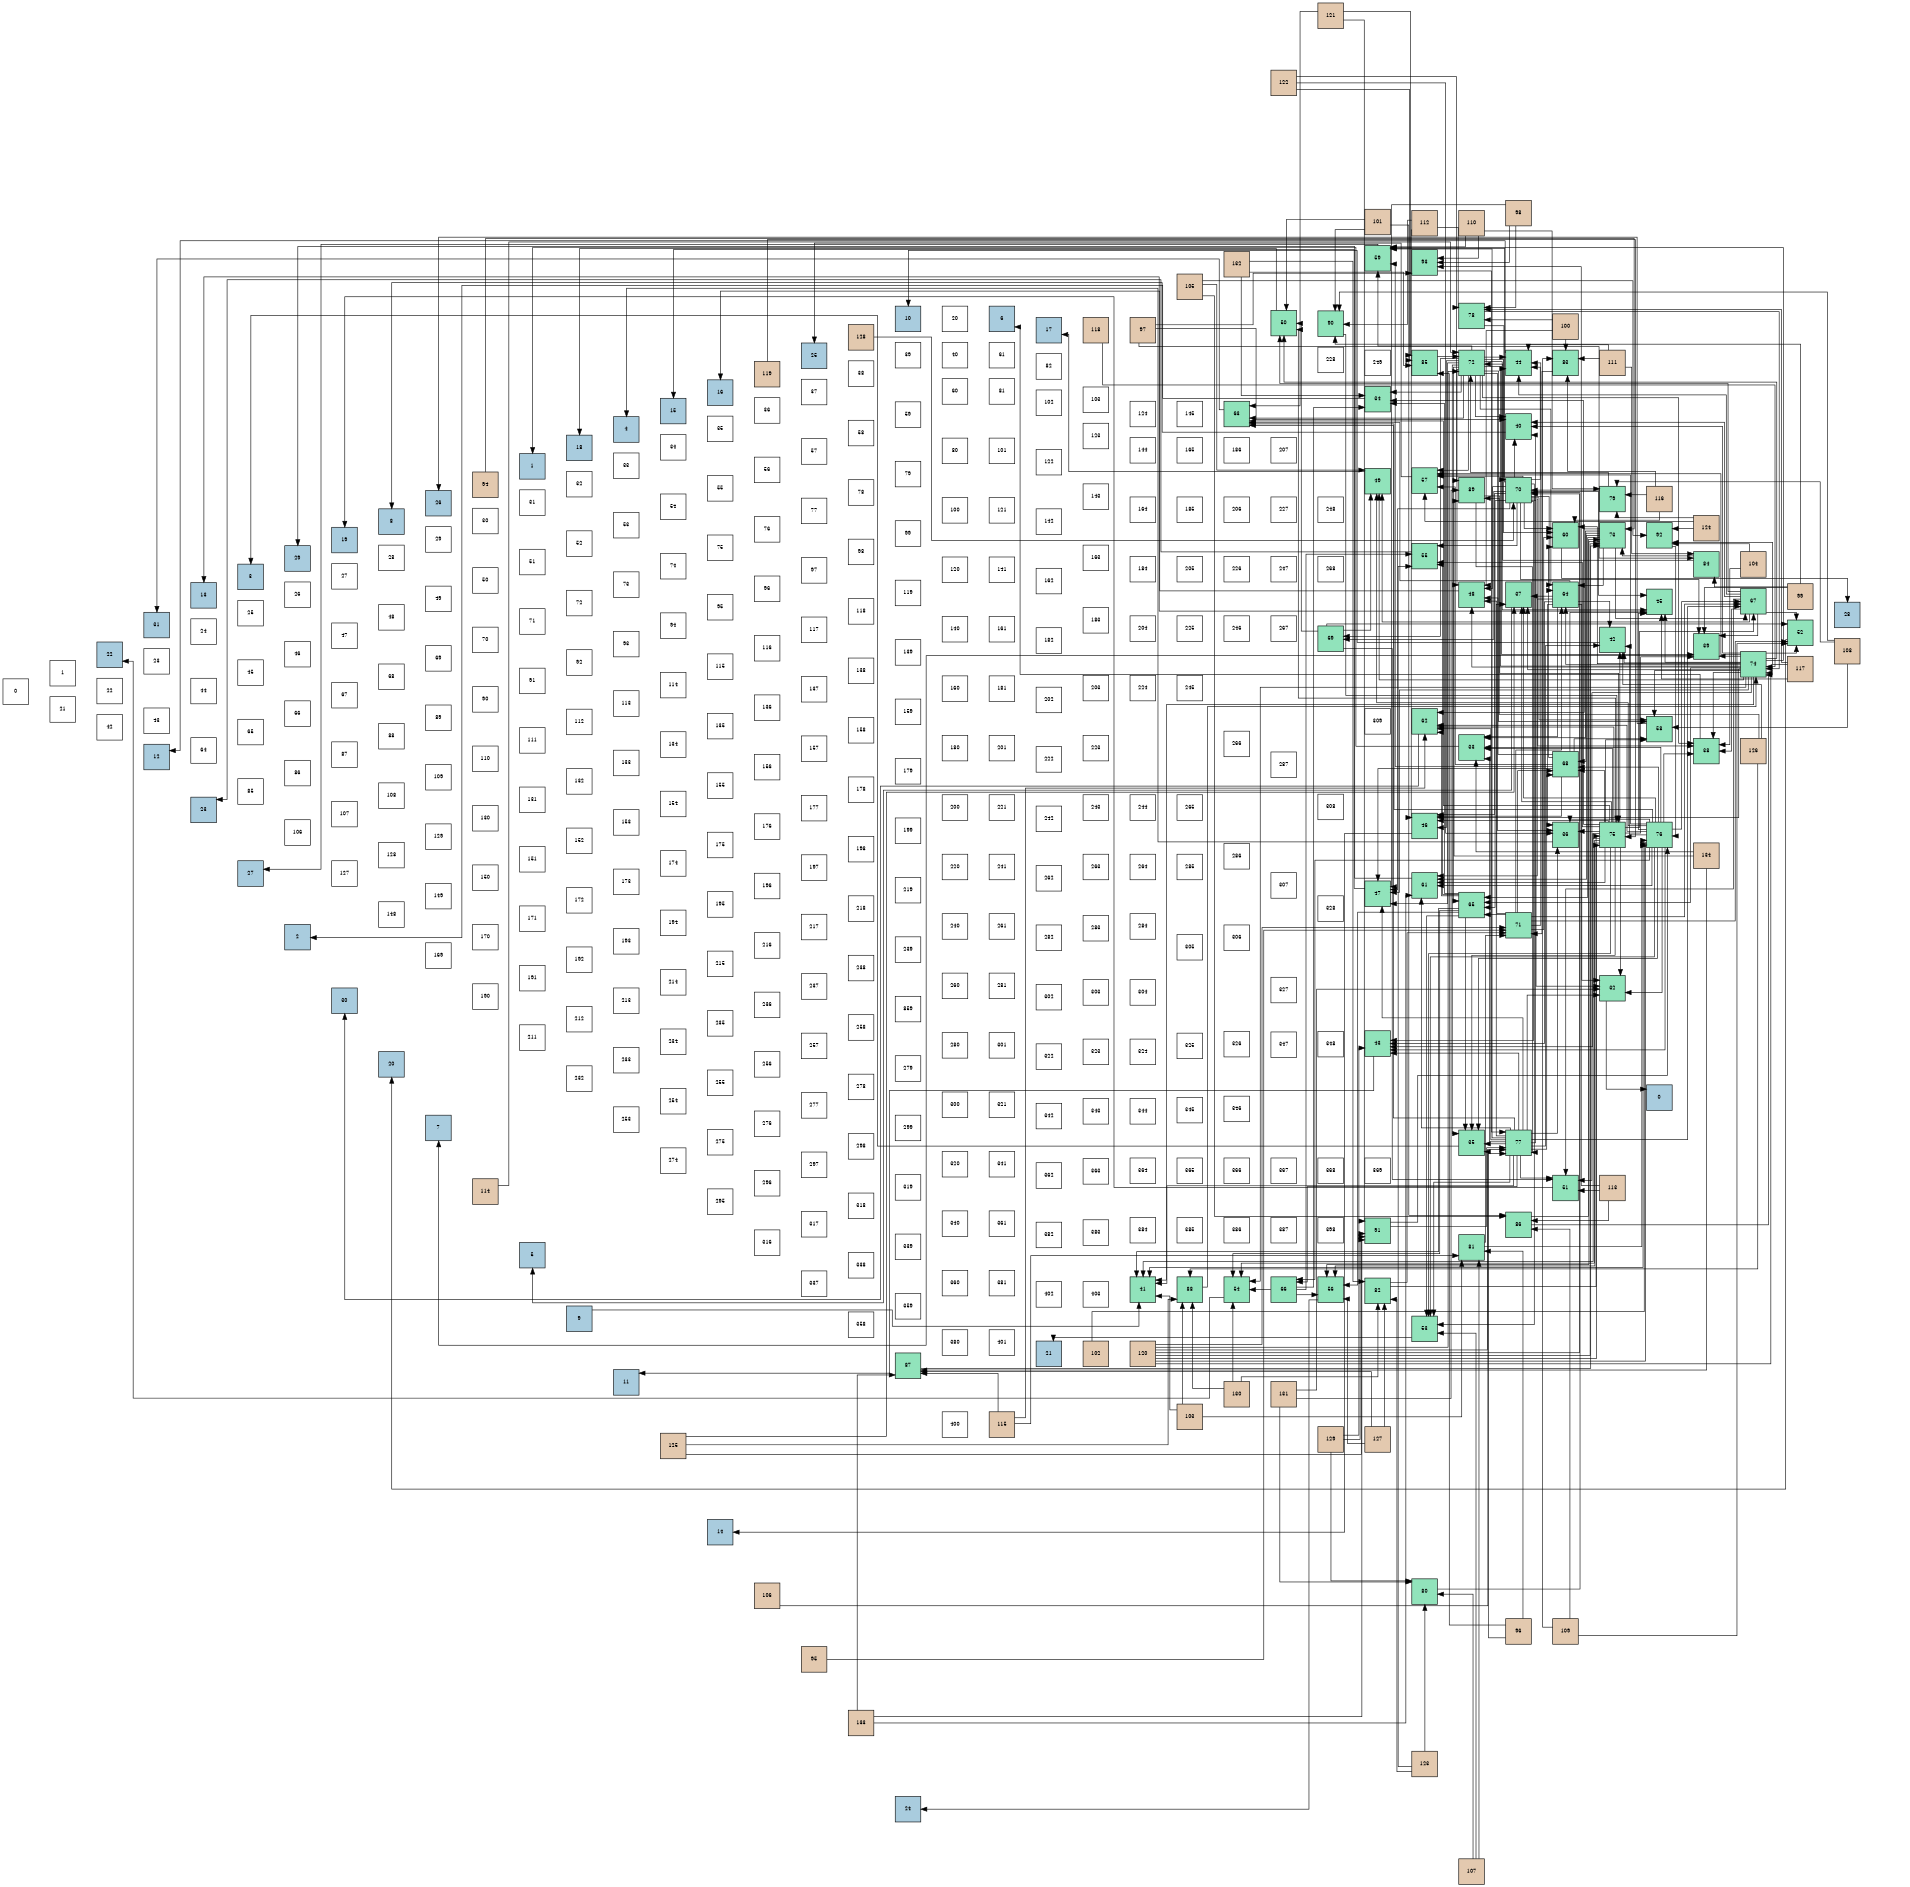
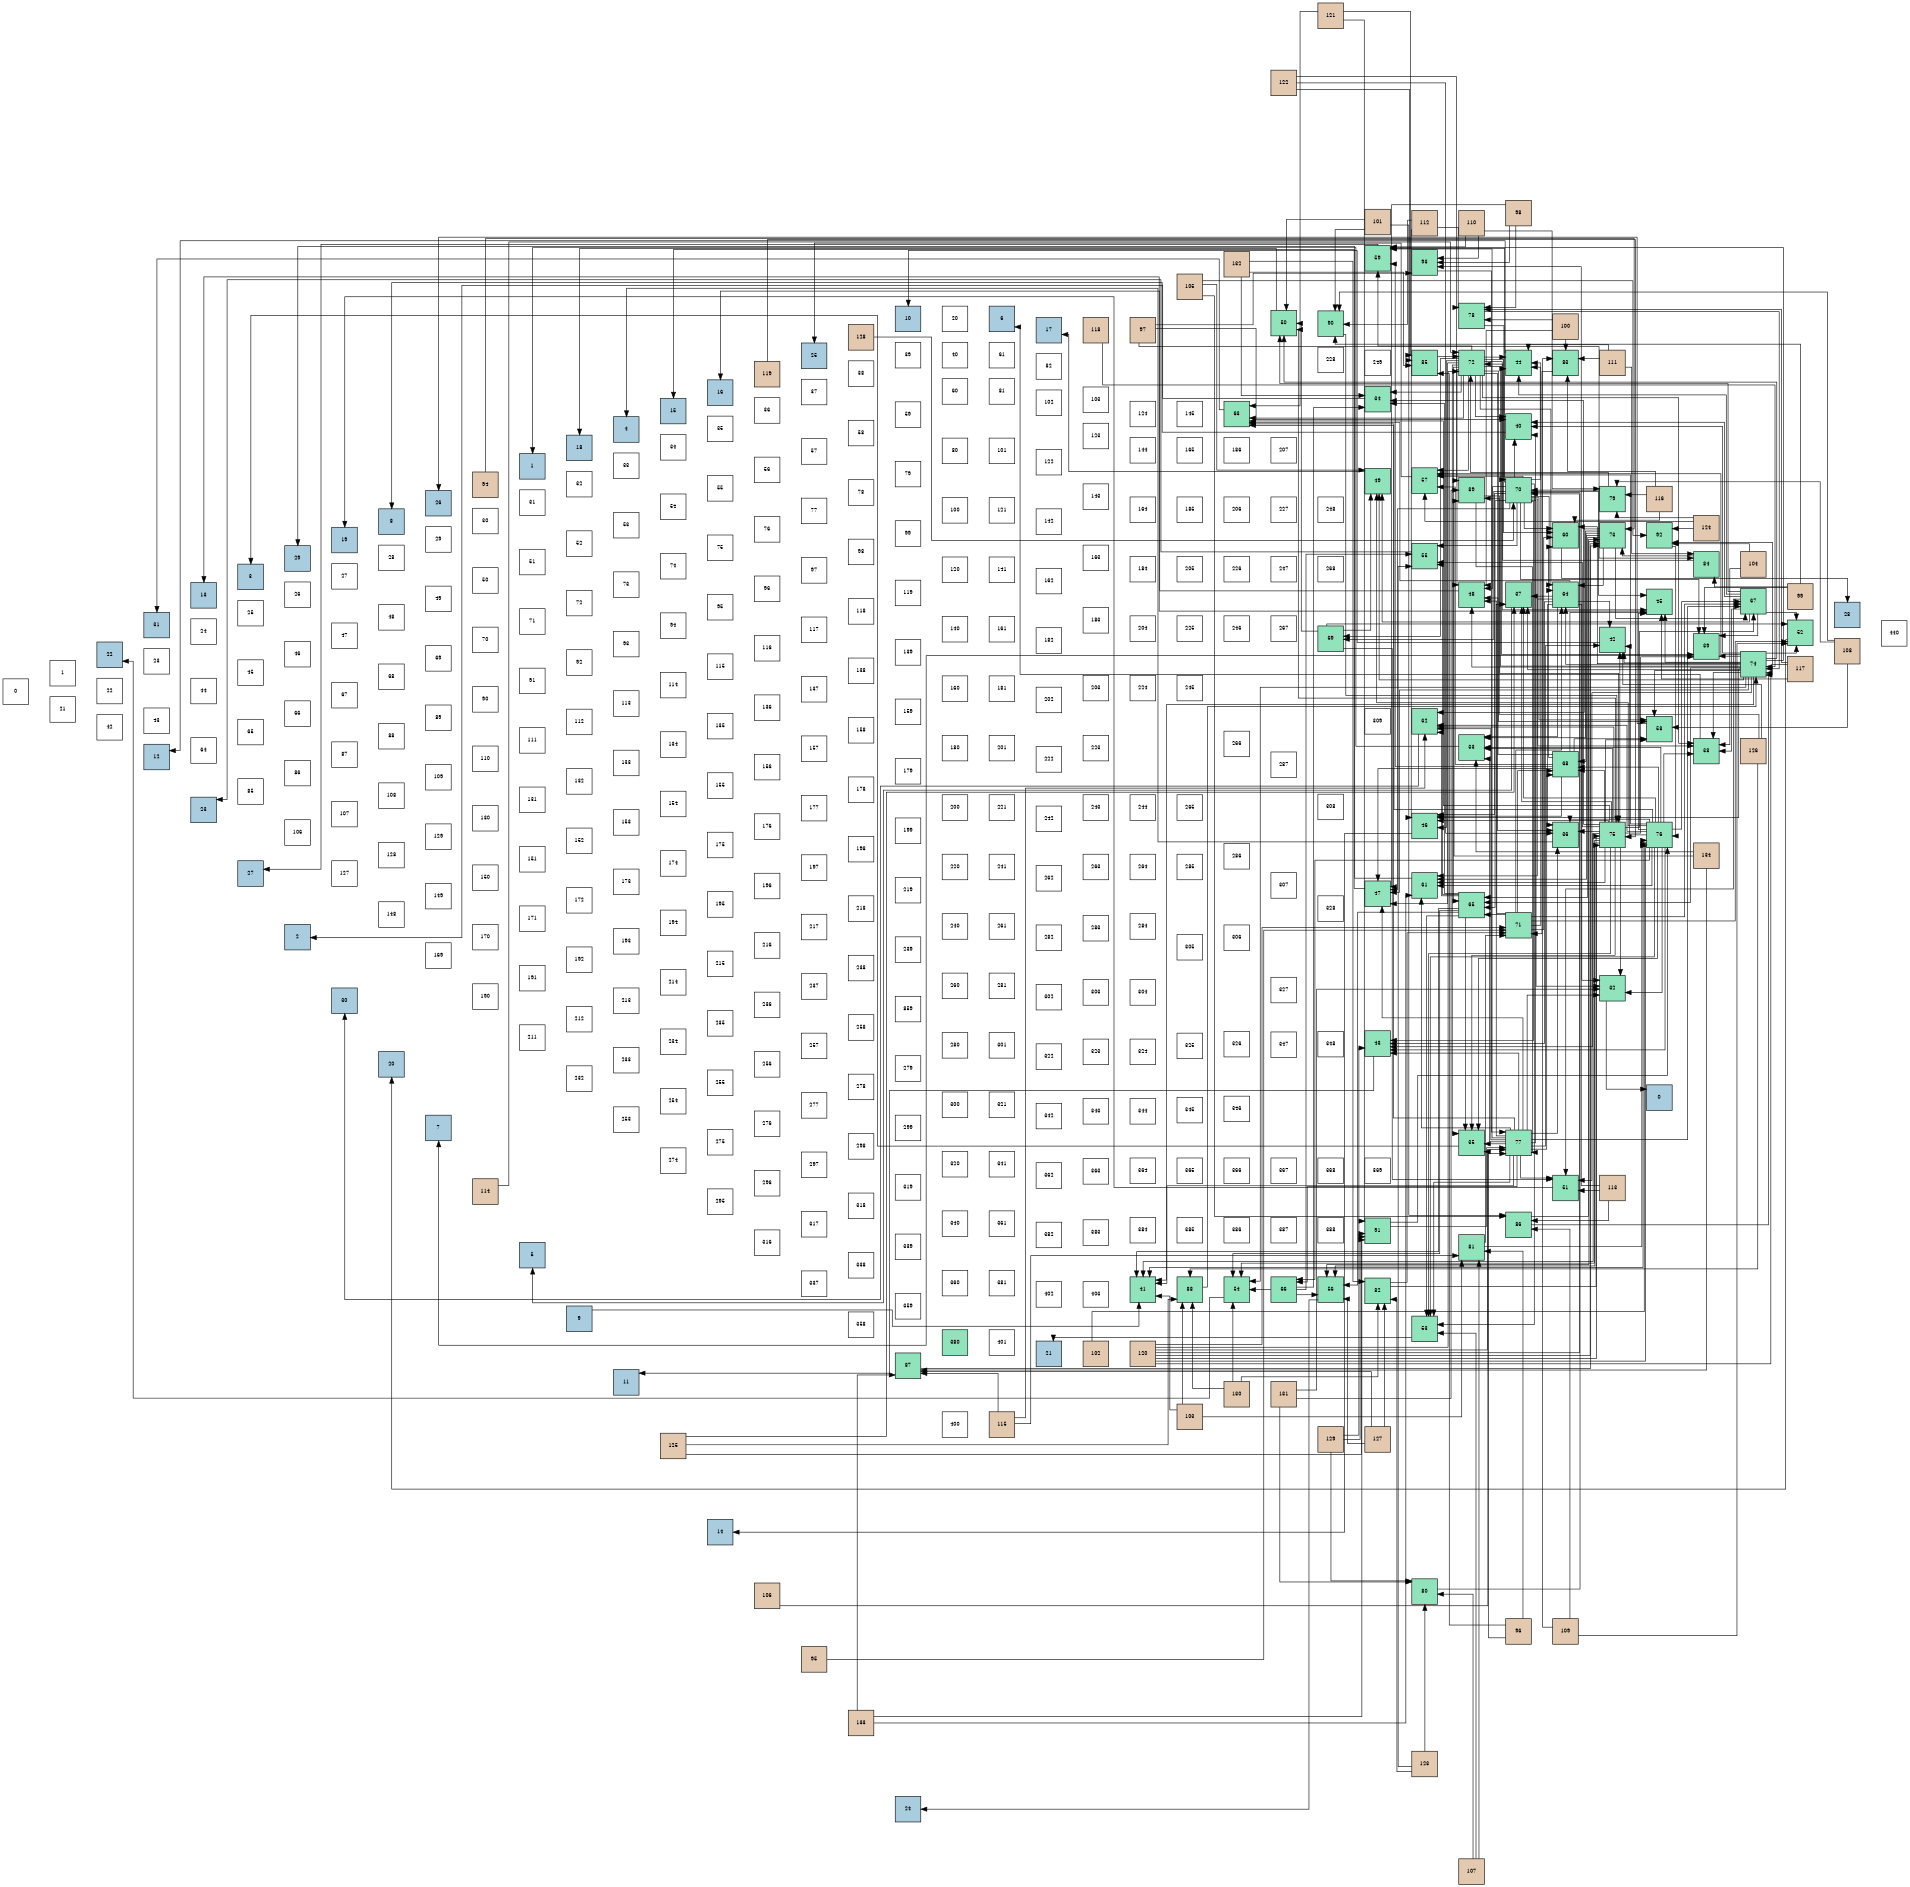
none -> (1894, 633)
(1331, 1230) -> (1331, 1230)
(955, 1343) -> (955, 1343)
